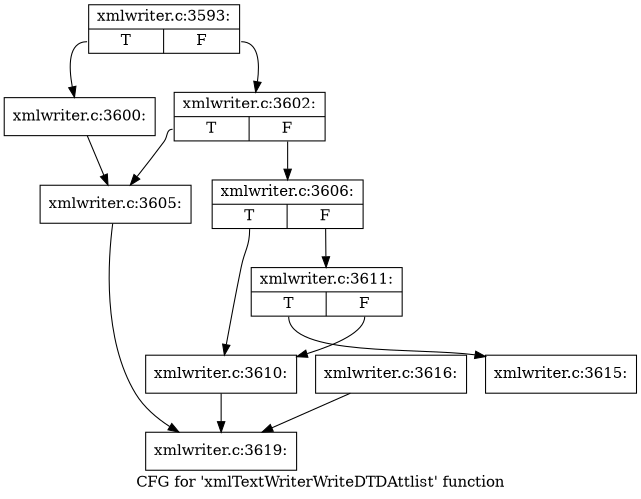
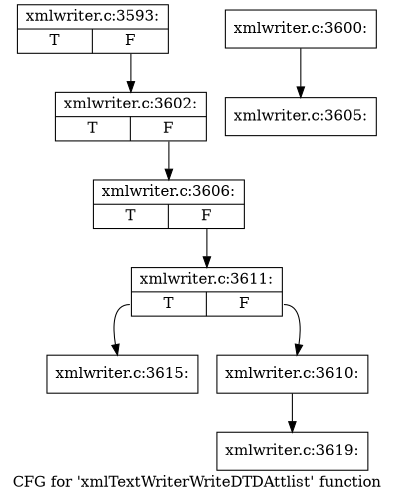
(71, 60) -> none
(156, 153) -> none
(237, 287) -> none
(114, 334) -> none
(391, 374) -> none
